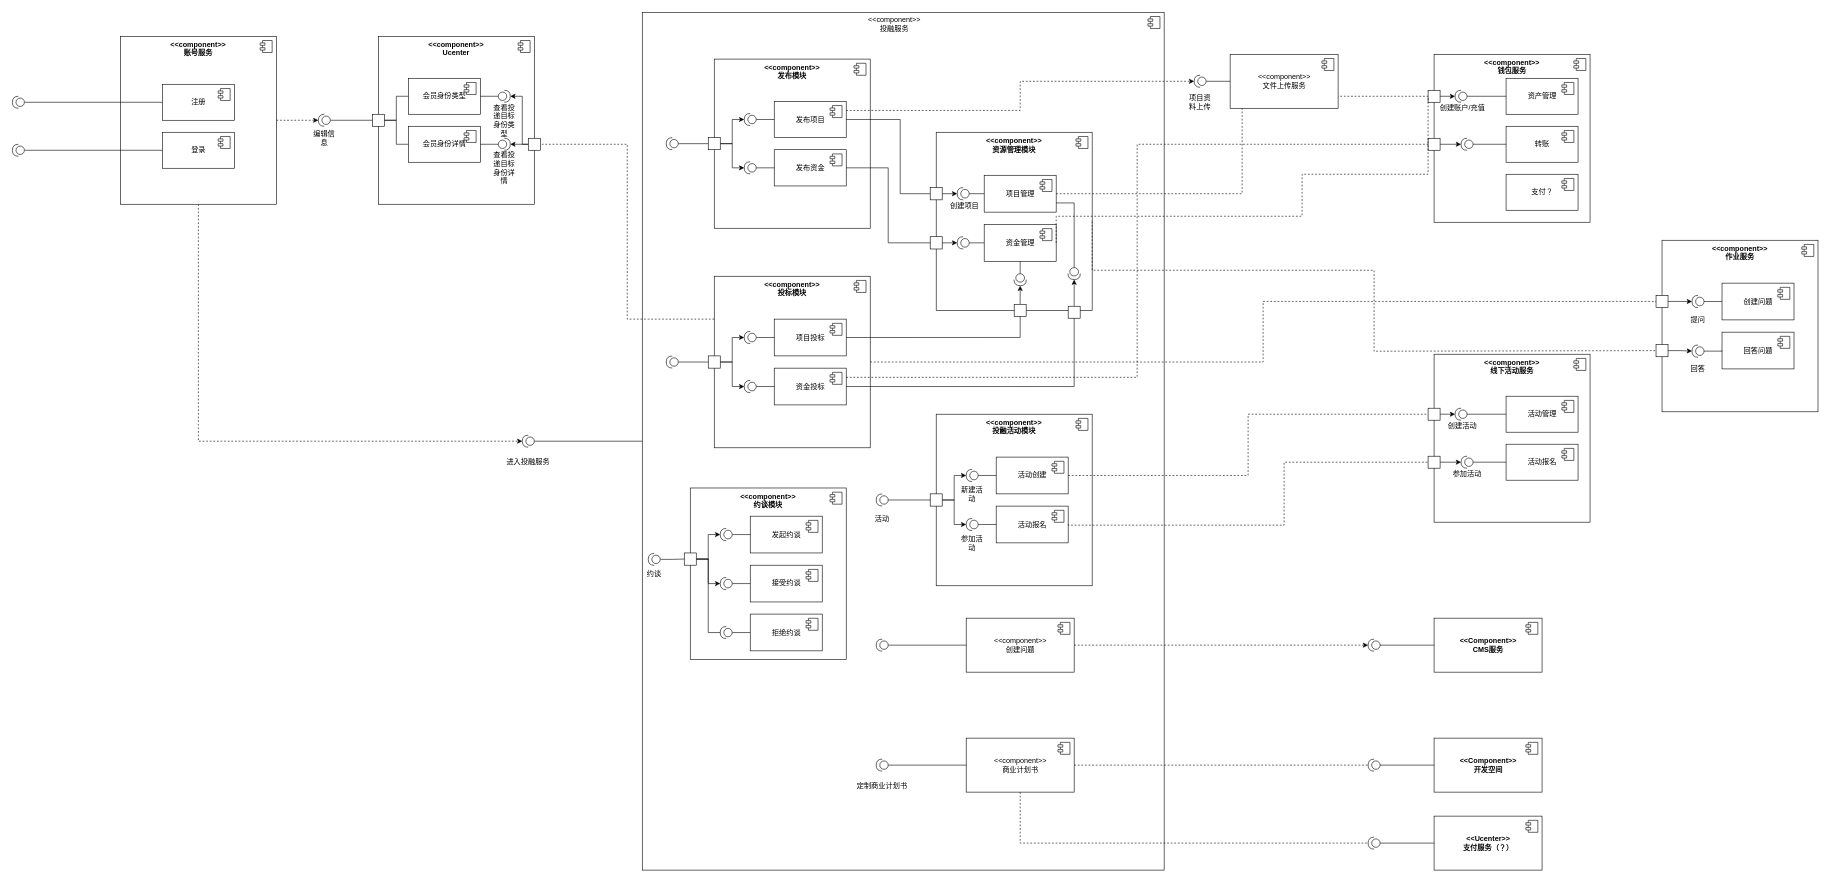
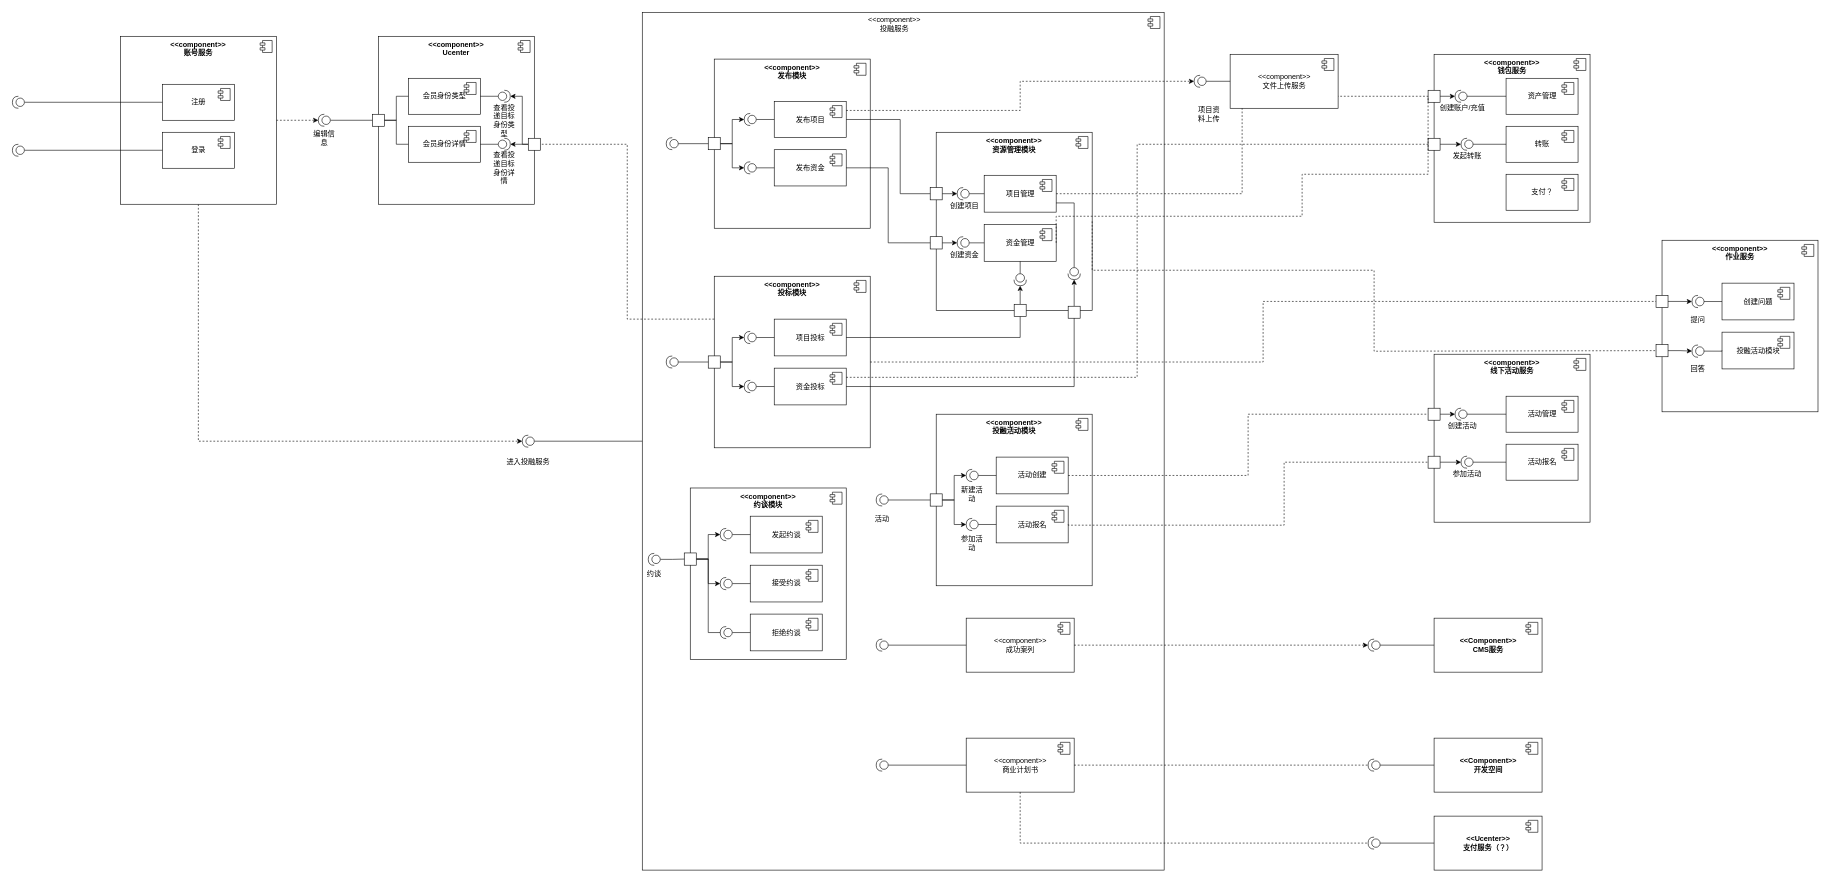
(1200, 102) -> (1209, 114)
none -> (1467, 156)
none -> (965, 255)
(1759, 351) -> (1759, 351)
(1021, 645) -> (1021, 645)
(882, 786) -> none
